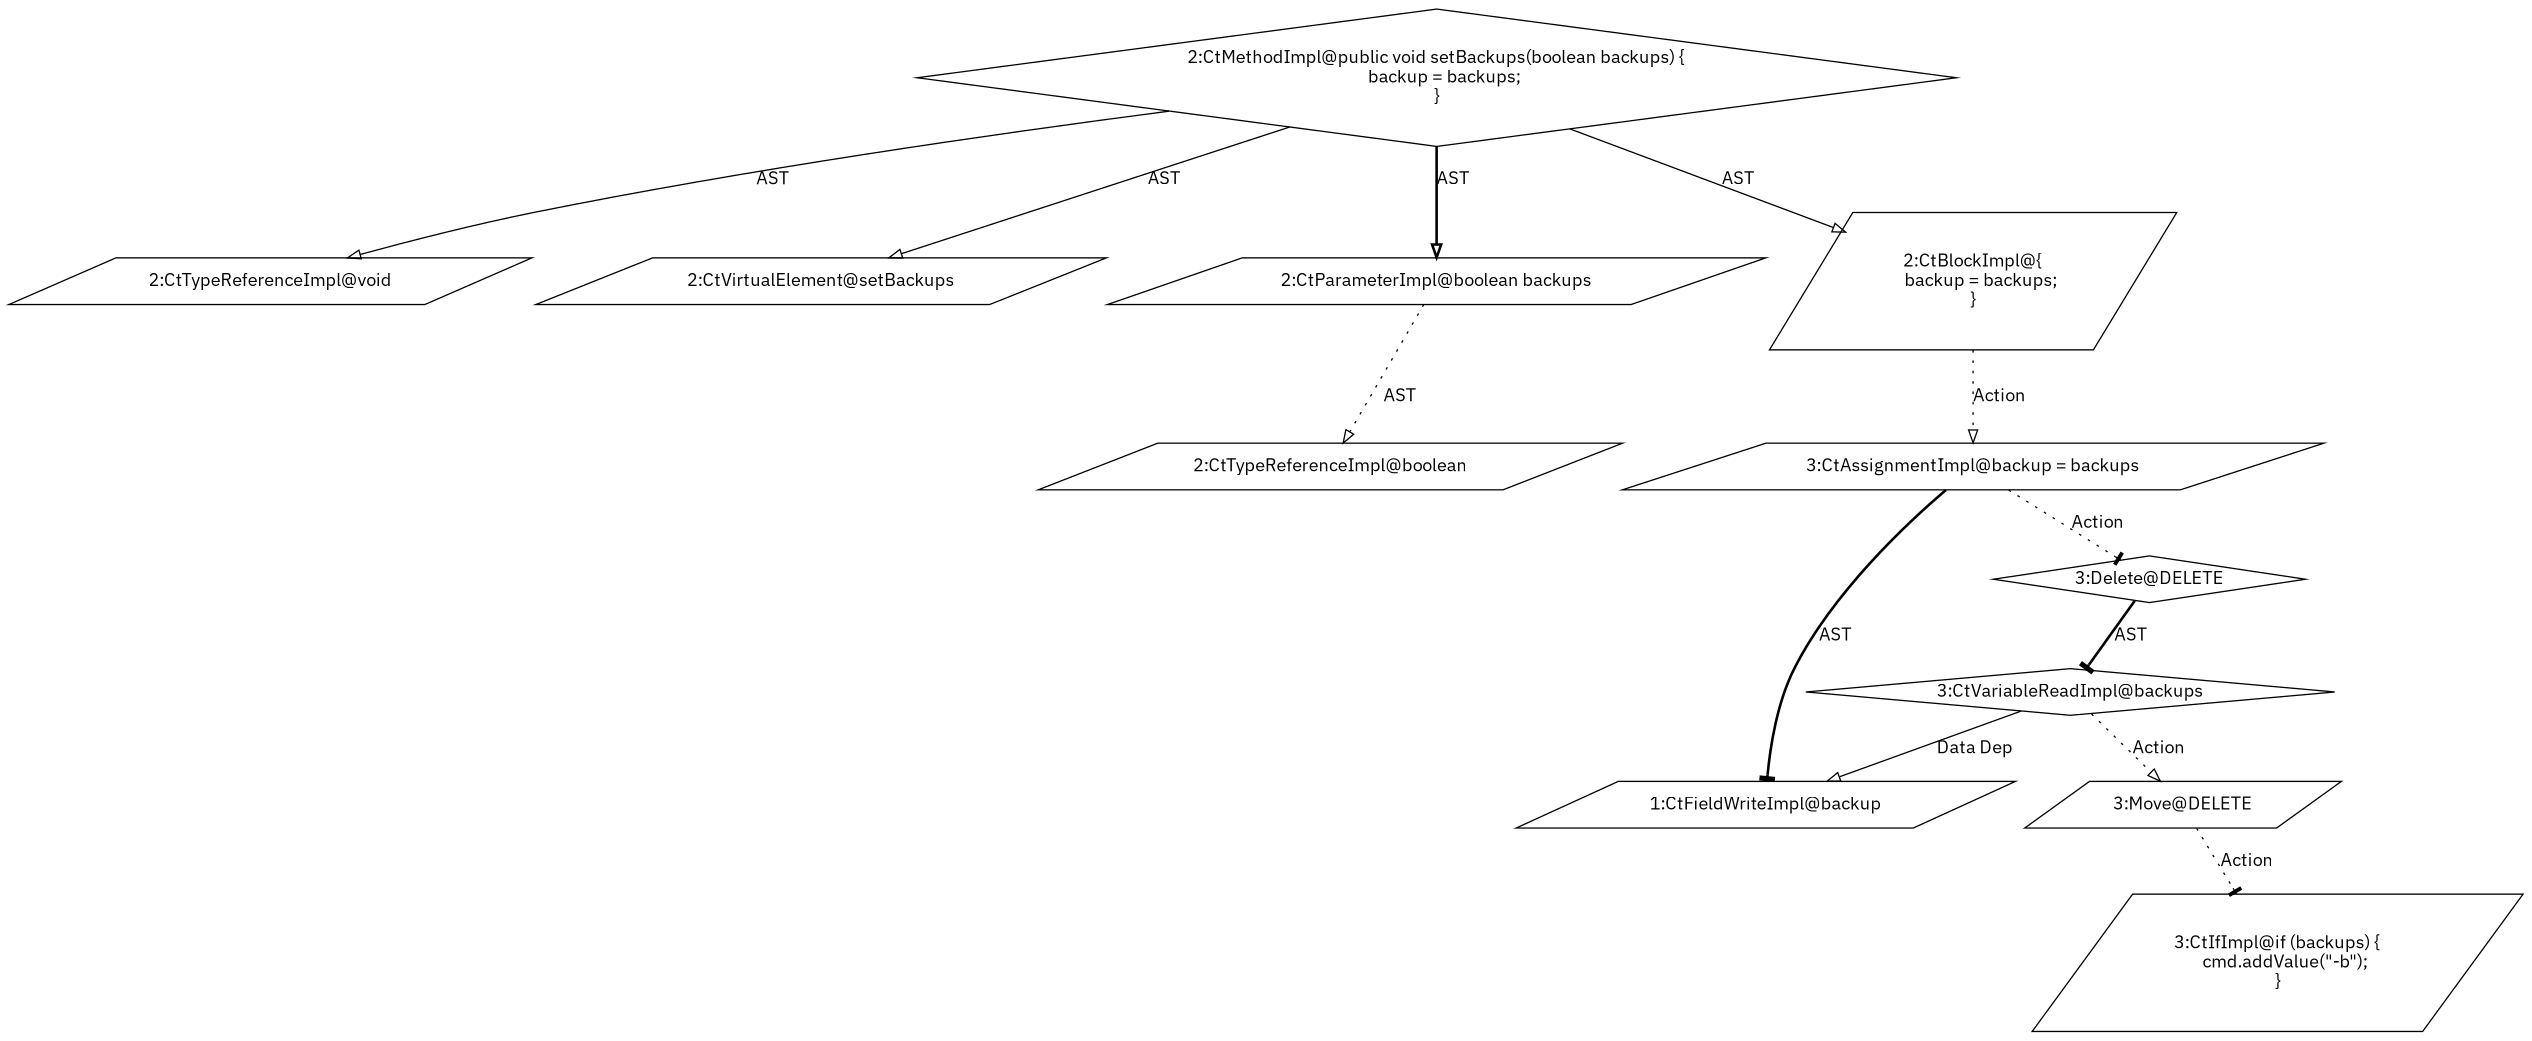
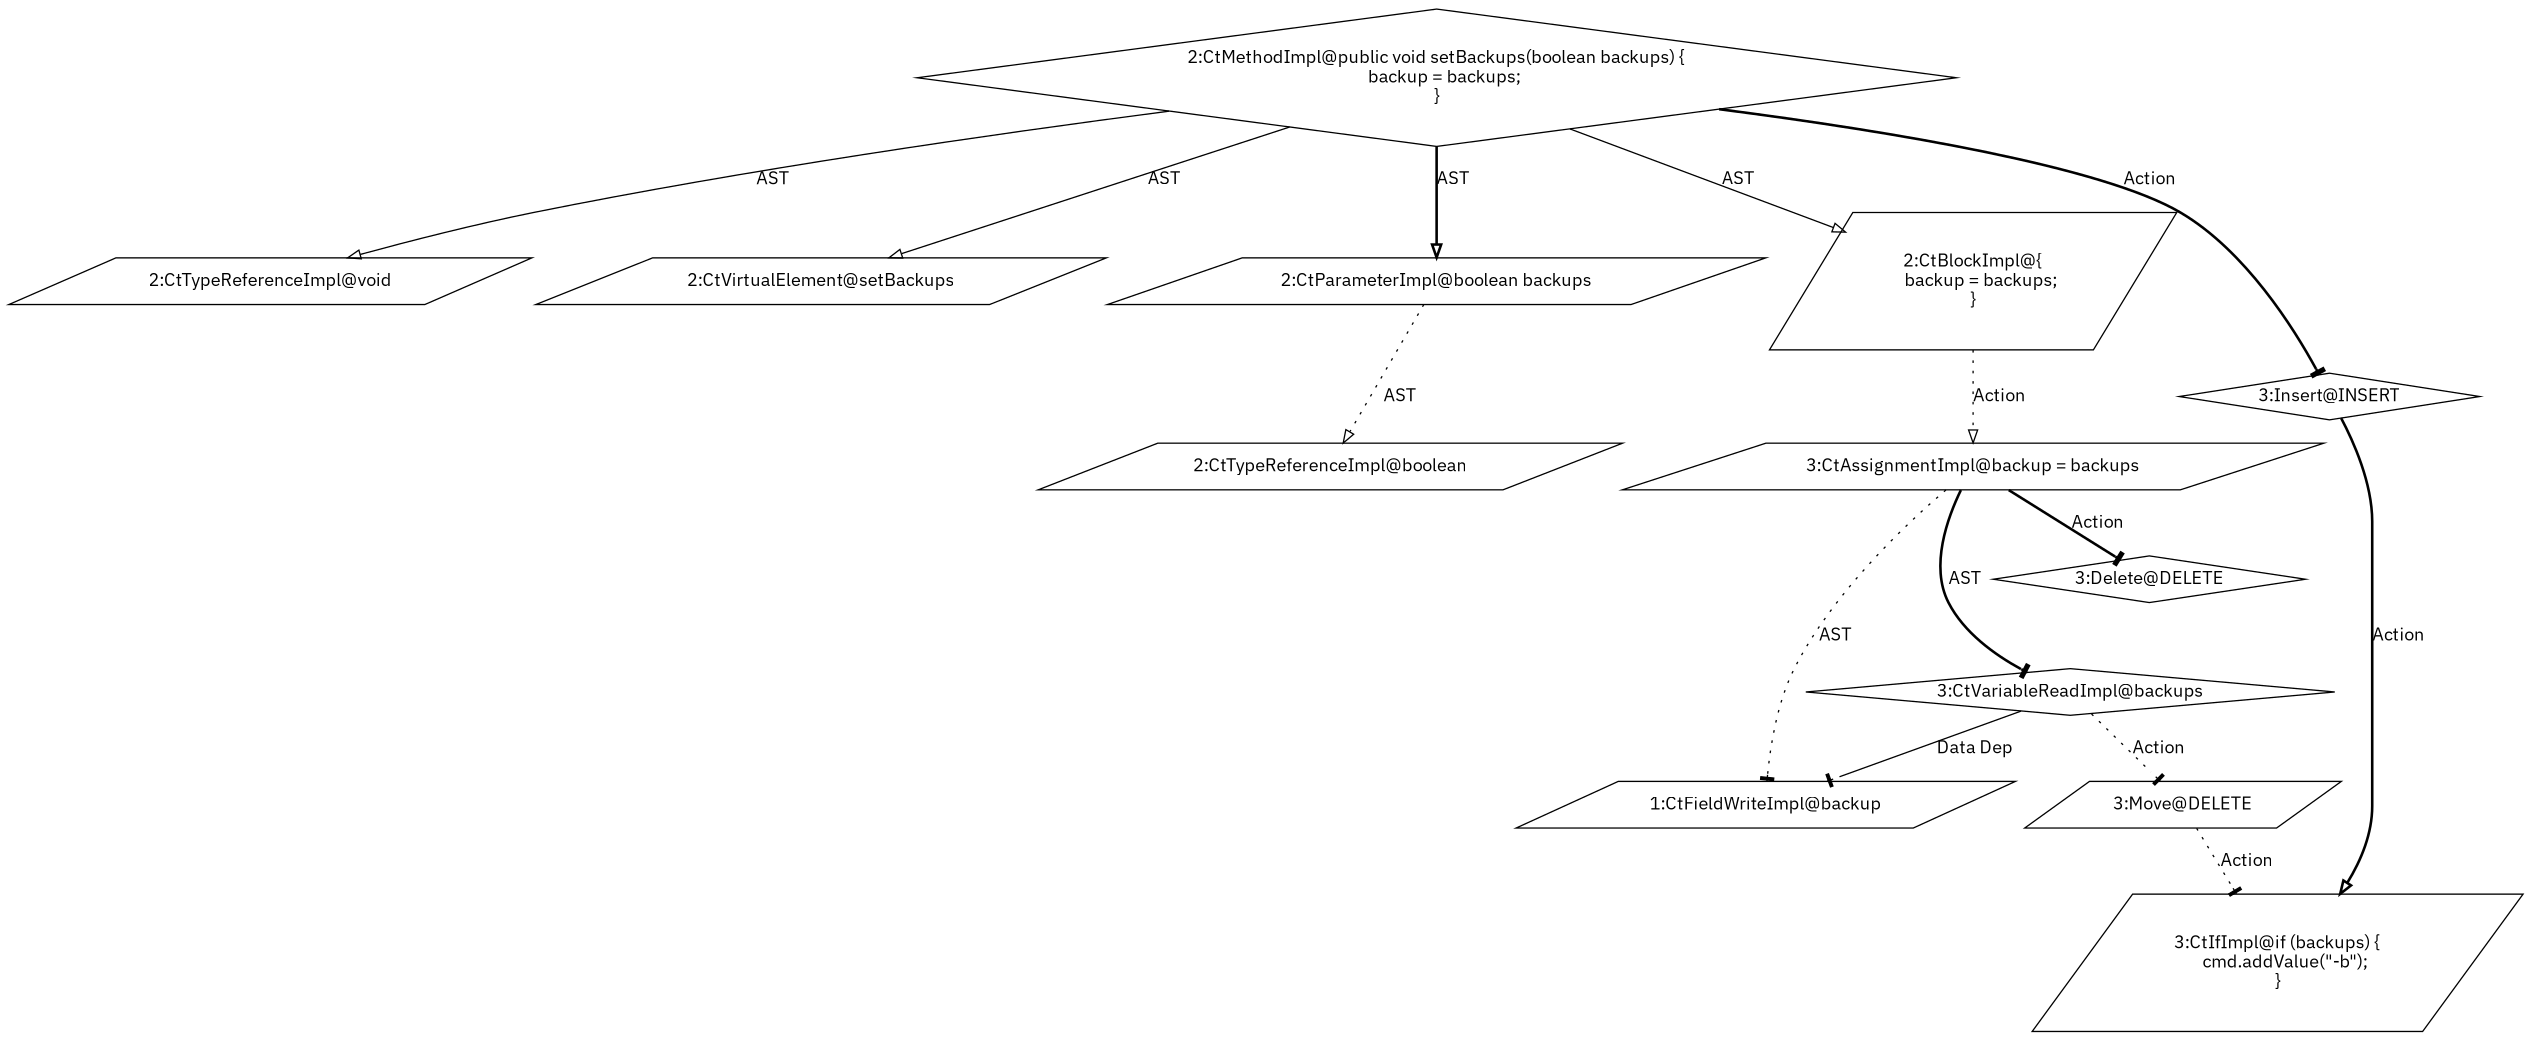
none -> (2329, 397)
(2062, 523) -> (2062, 523)
(1827, 615) -> (1827, 615)
(2112, 633) -> (1945, 594)
(2121, 743) -> (2121, 743)
(1930, 744) -> (1930, 744)
